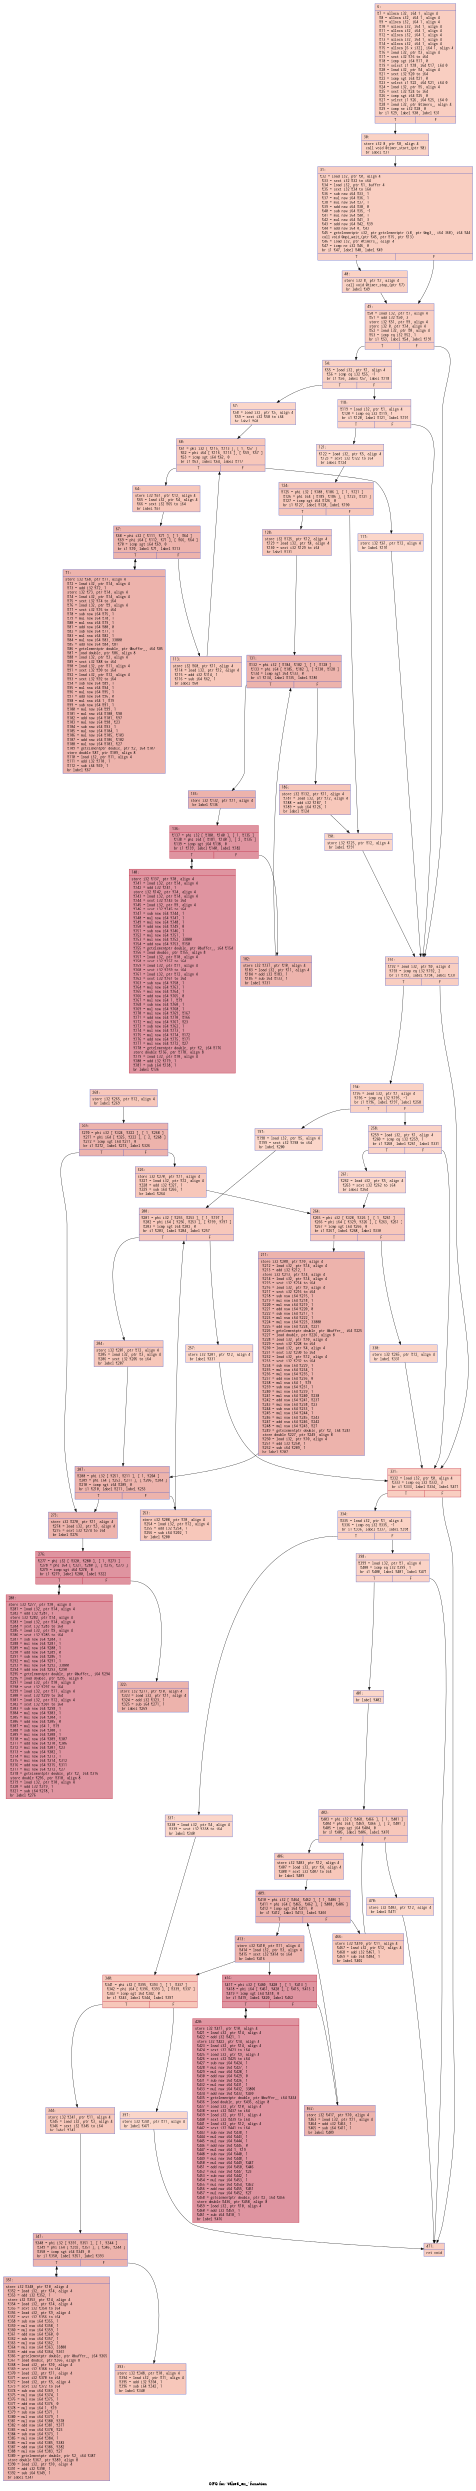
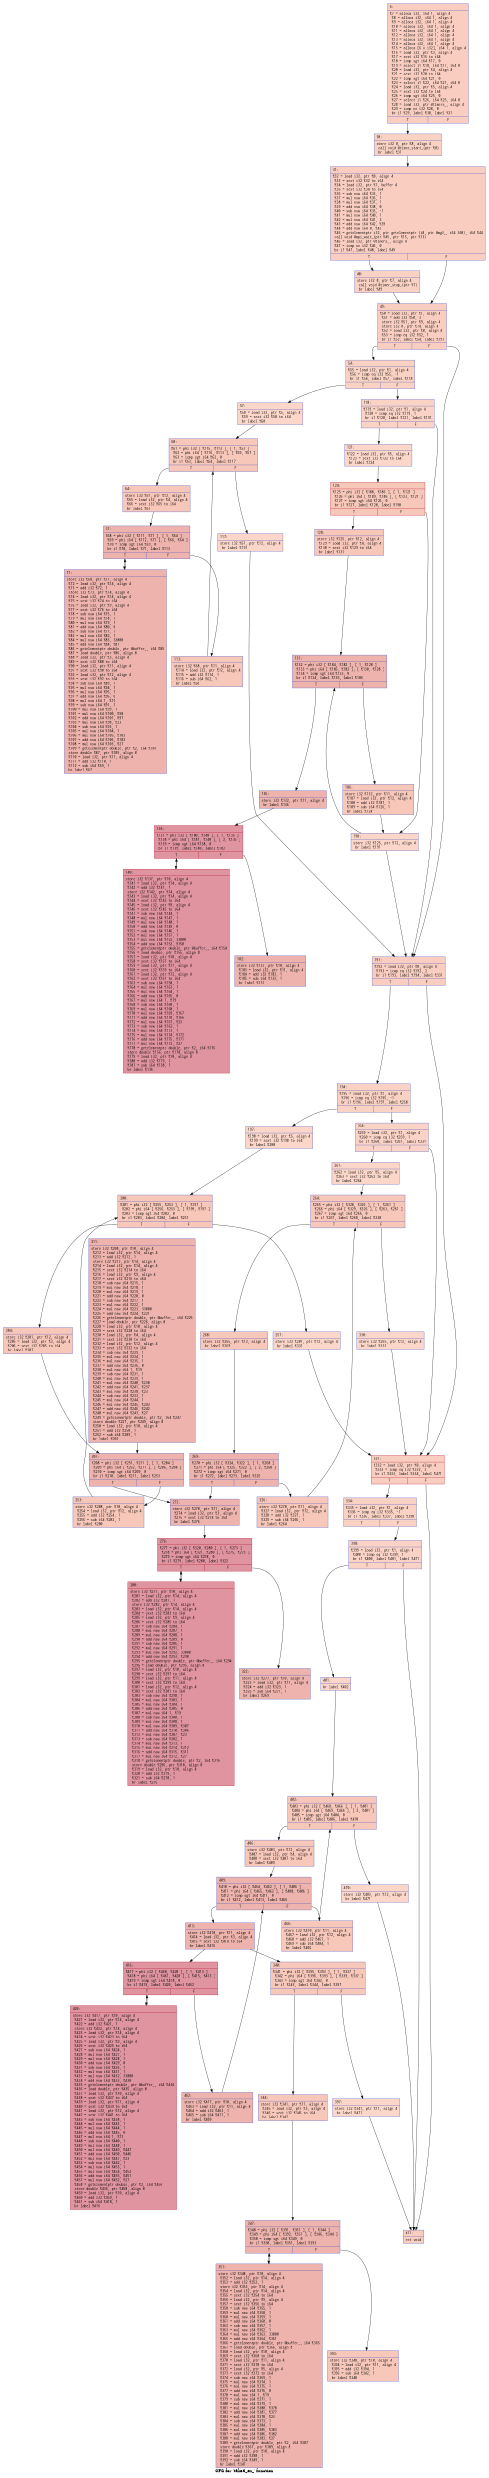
(326, 499) -> (378, 499)
(275, 823) -> (327, 768)
(334, 1245) -> (254, 1261)
(199, 1826) -> none
(150, 1991) -> (318, 1978)
